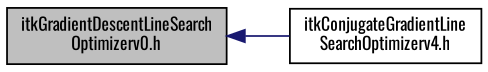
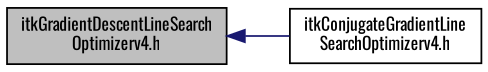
(117, 36) -> (117, 36)
